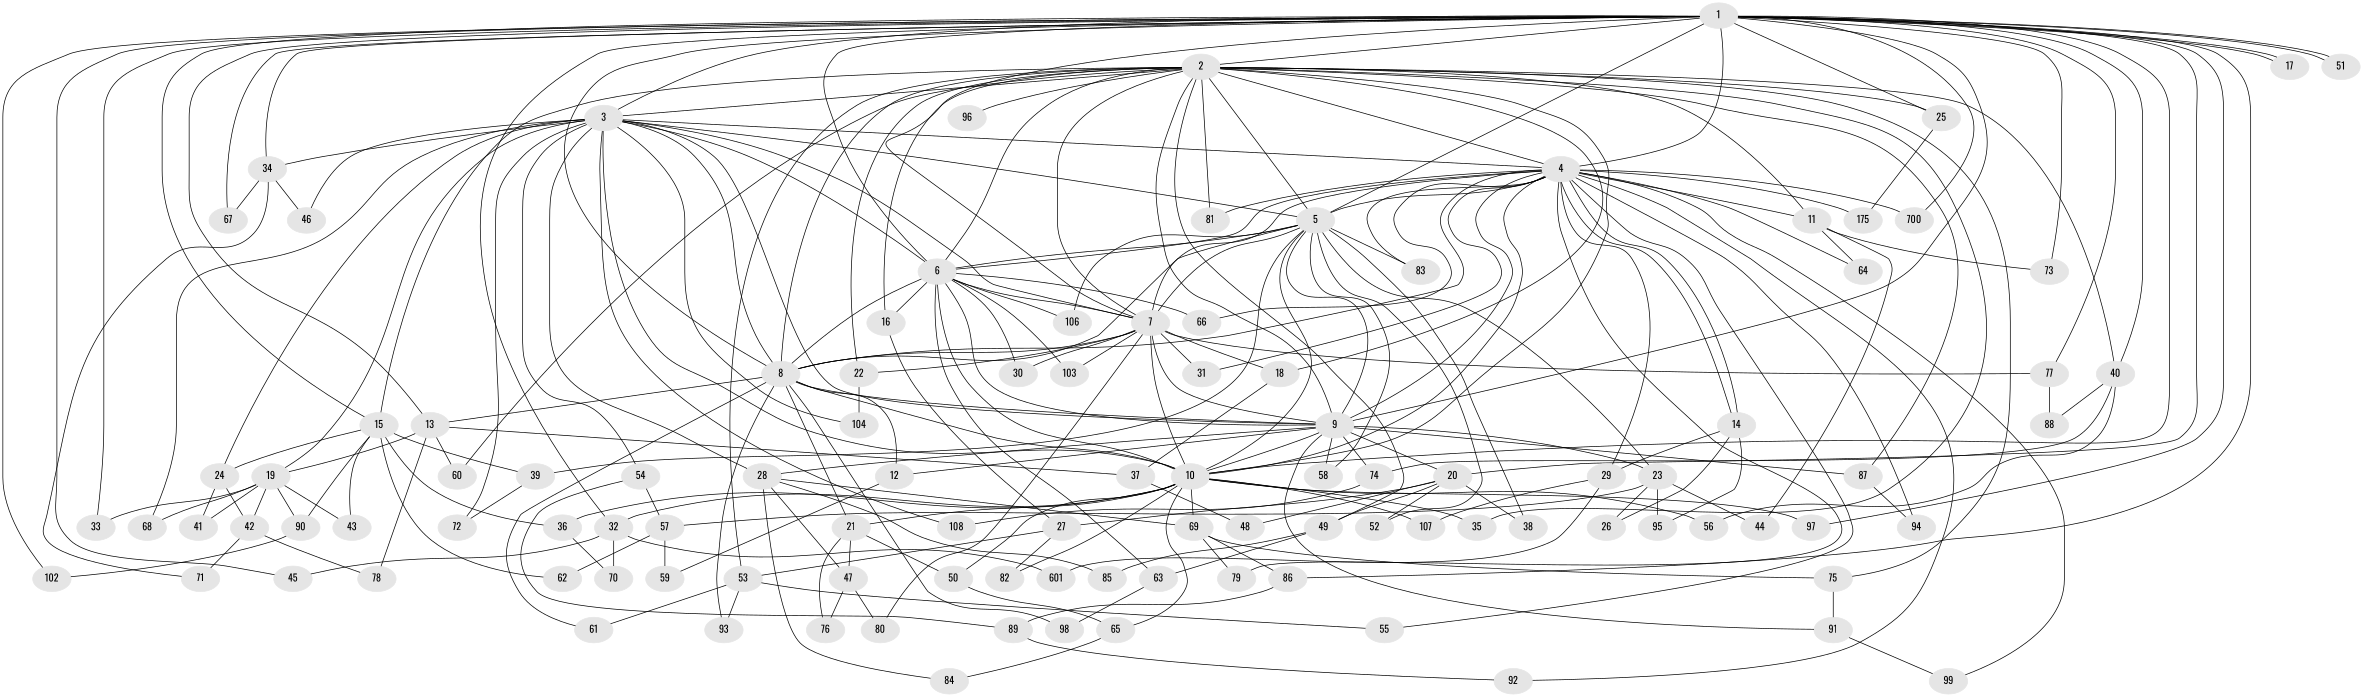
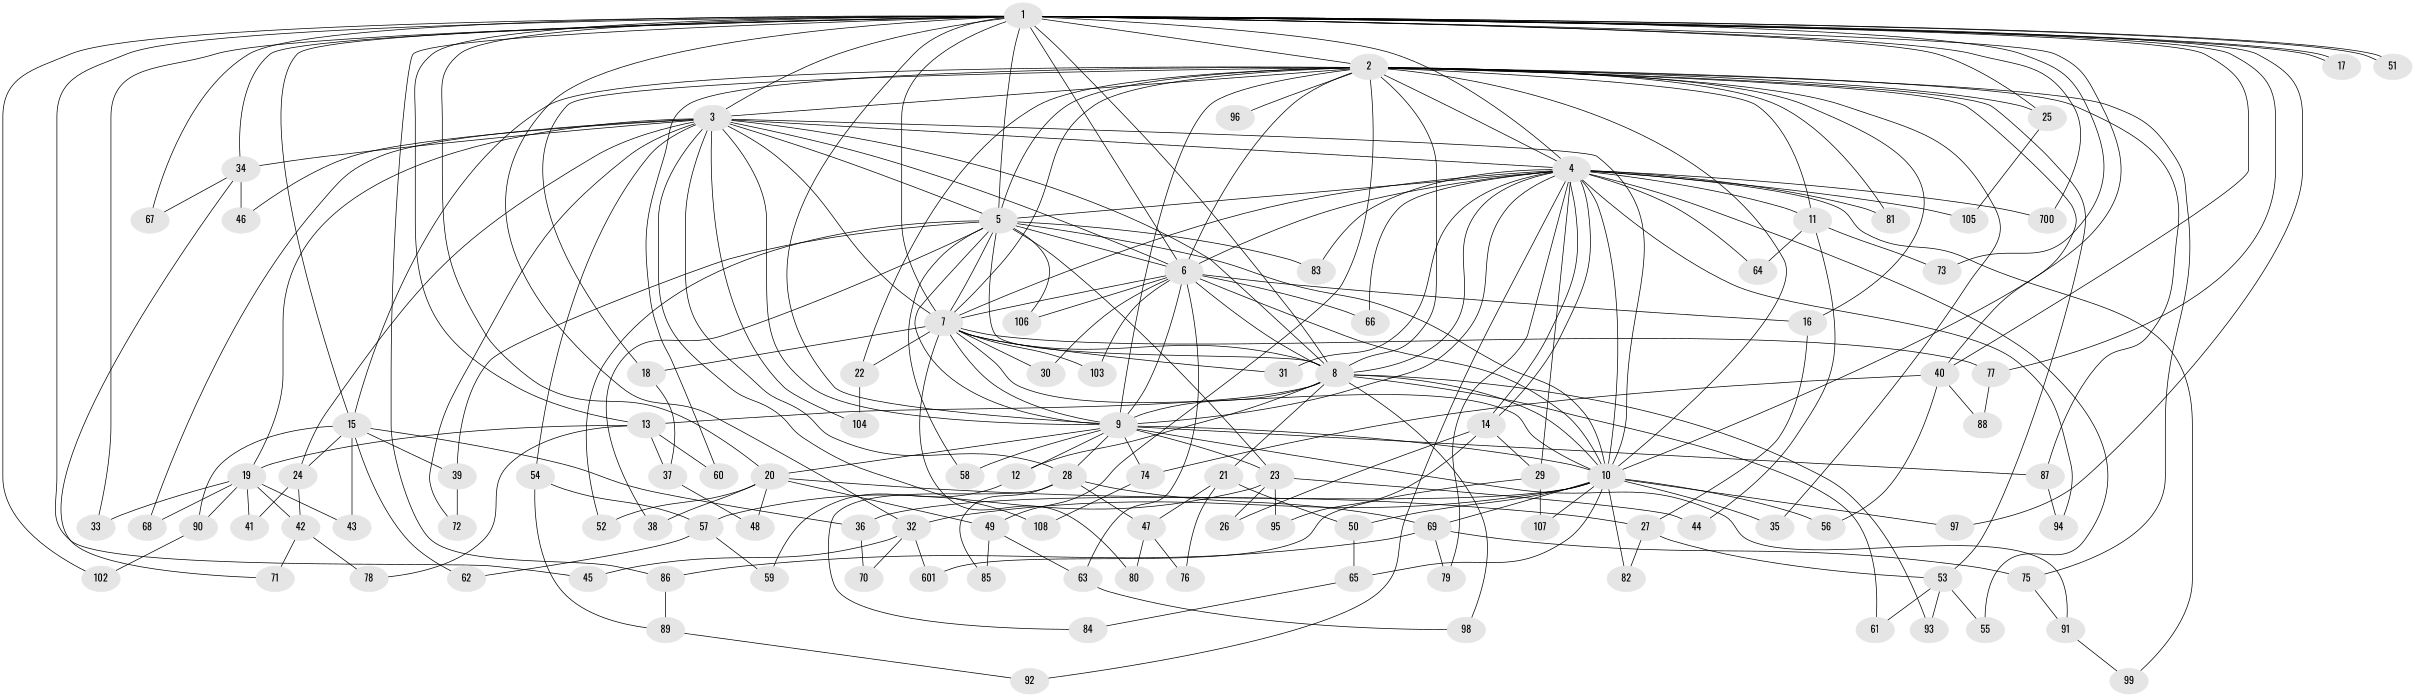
(1863, 220) -> (1969, 220)
(1023, 508) -> none
